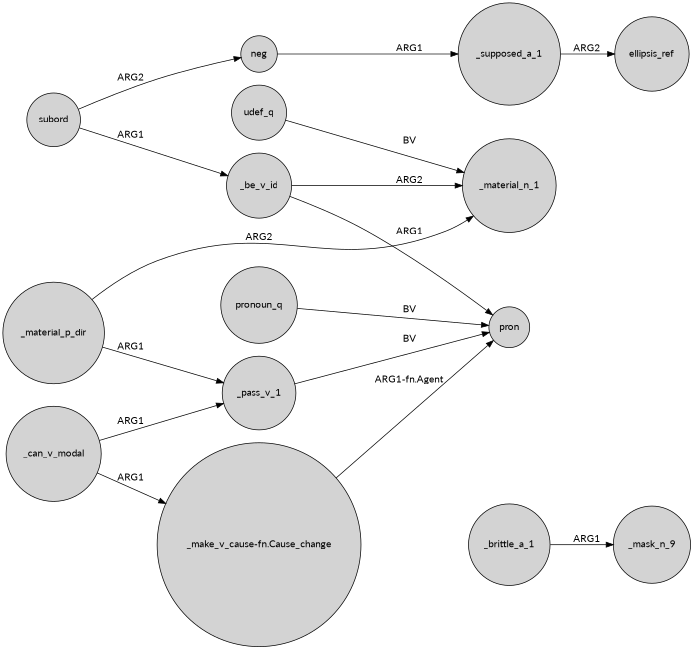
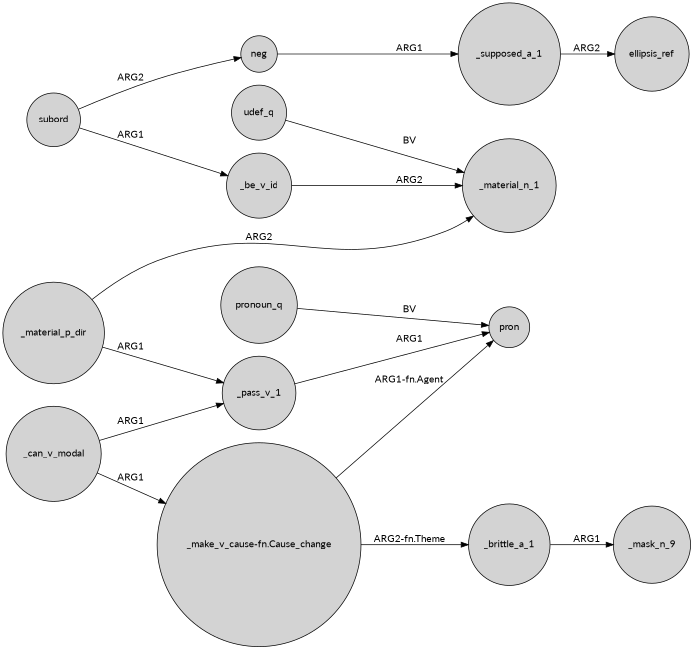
(383, 240) -> none
(410, 339) -> (410, 339)
none -> (411, 545)
